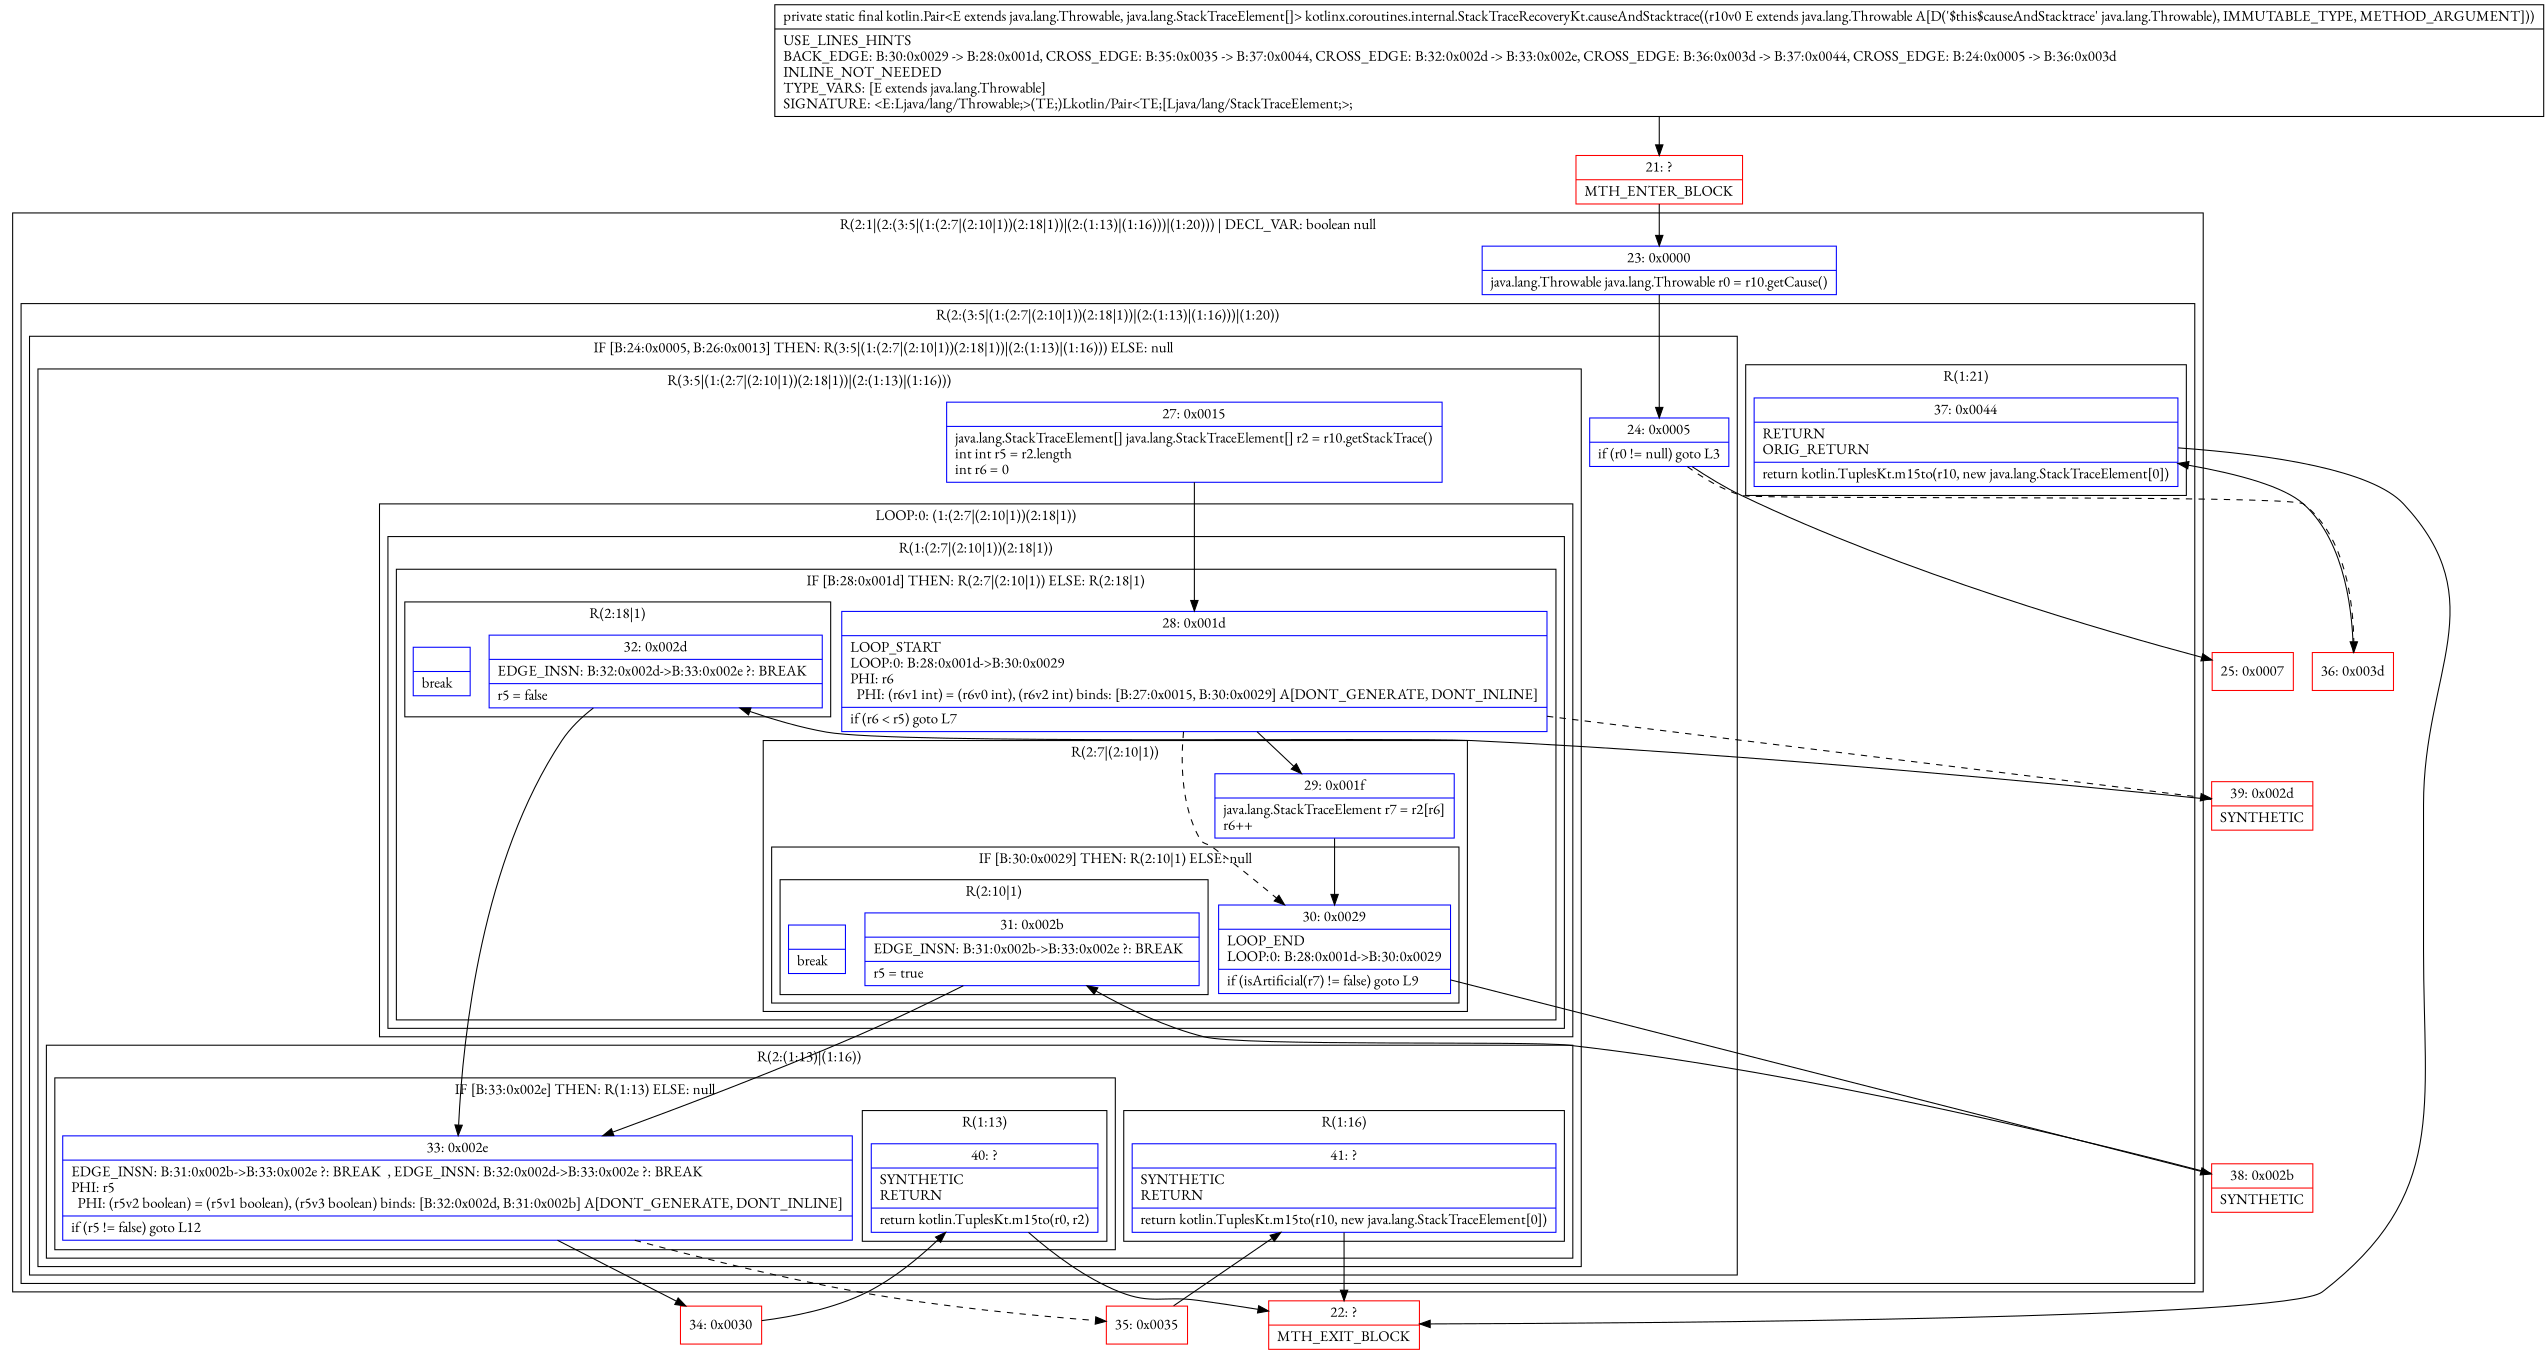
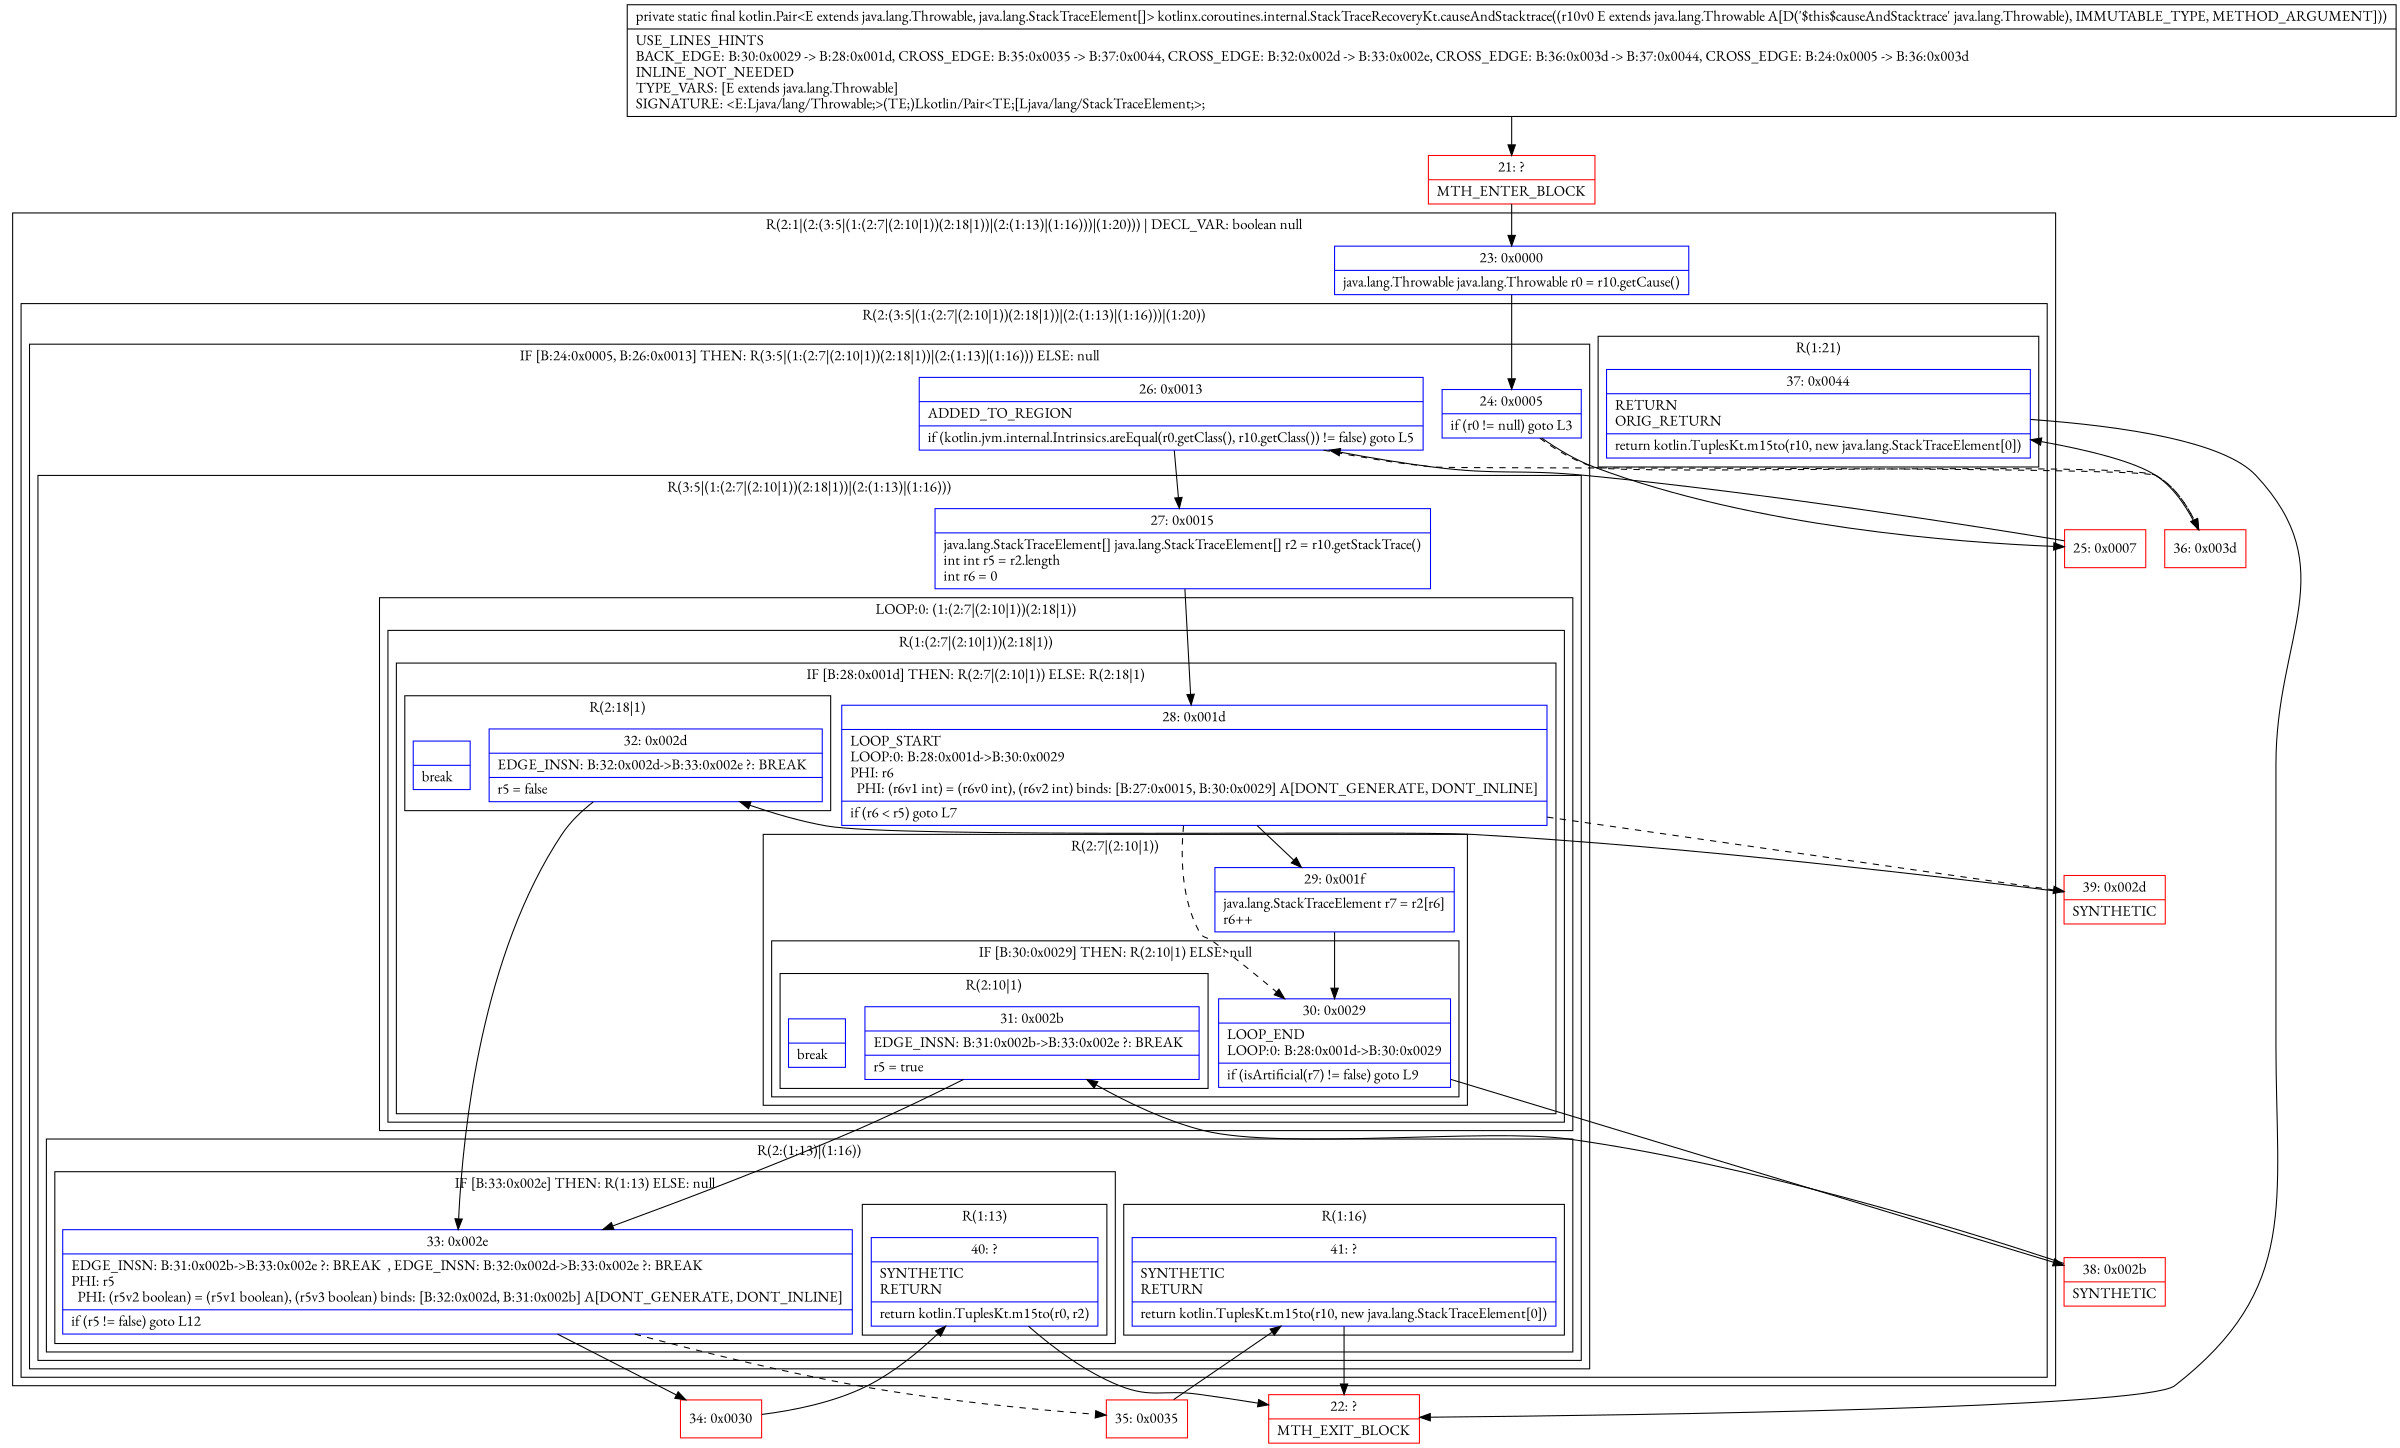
none -> (1171, 414)
